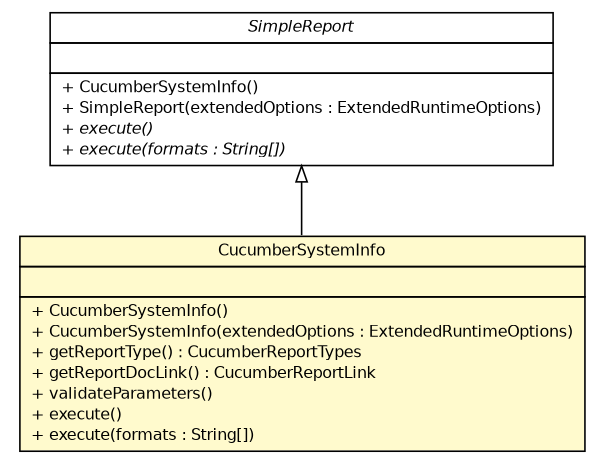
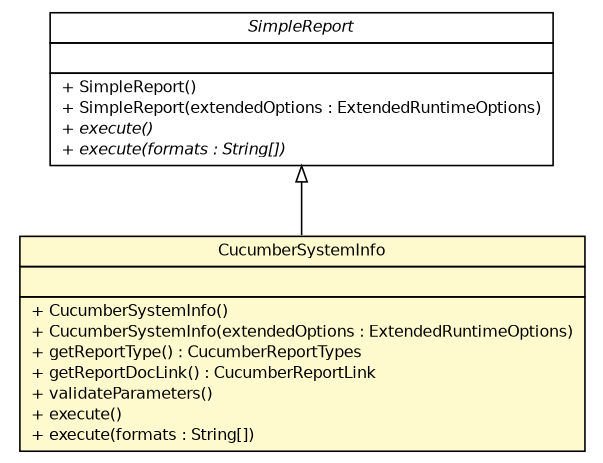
(160, 88) -> (129, 88)
